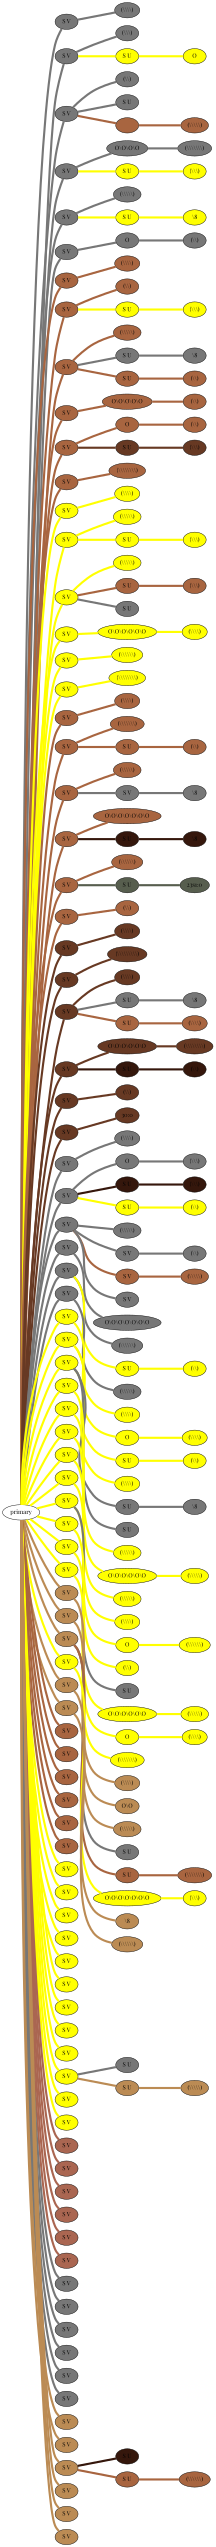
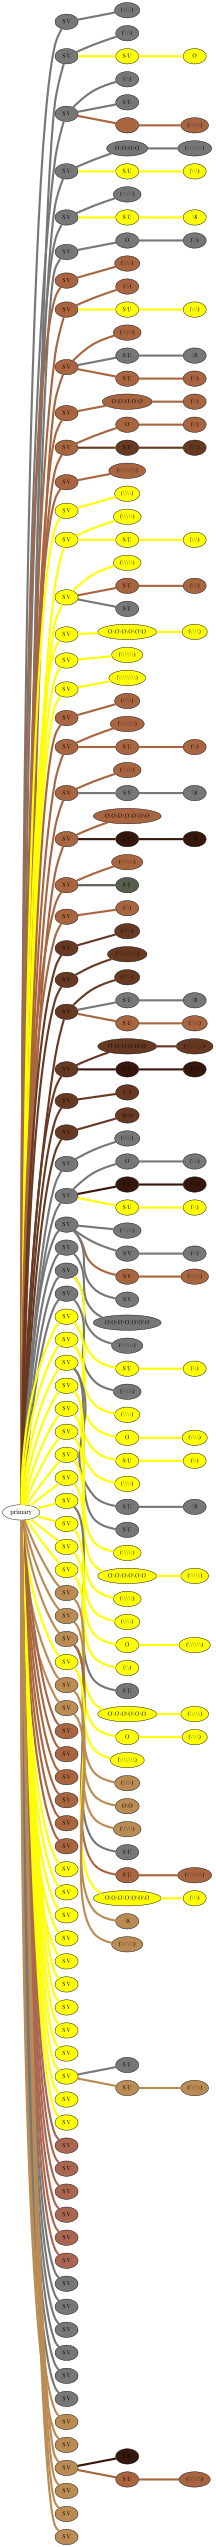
(195, 885) -> none
